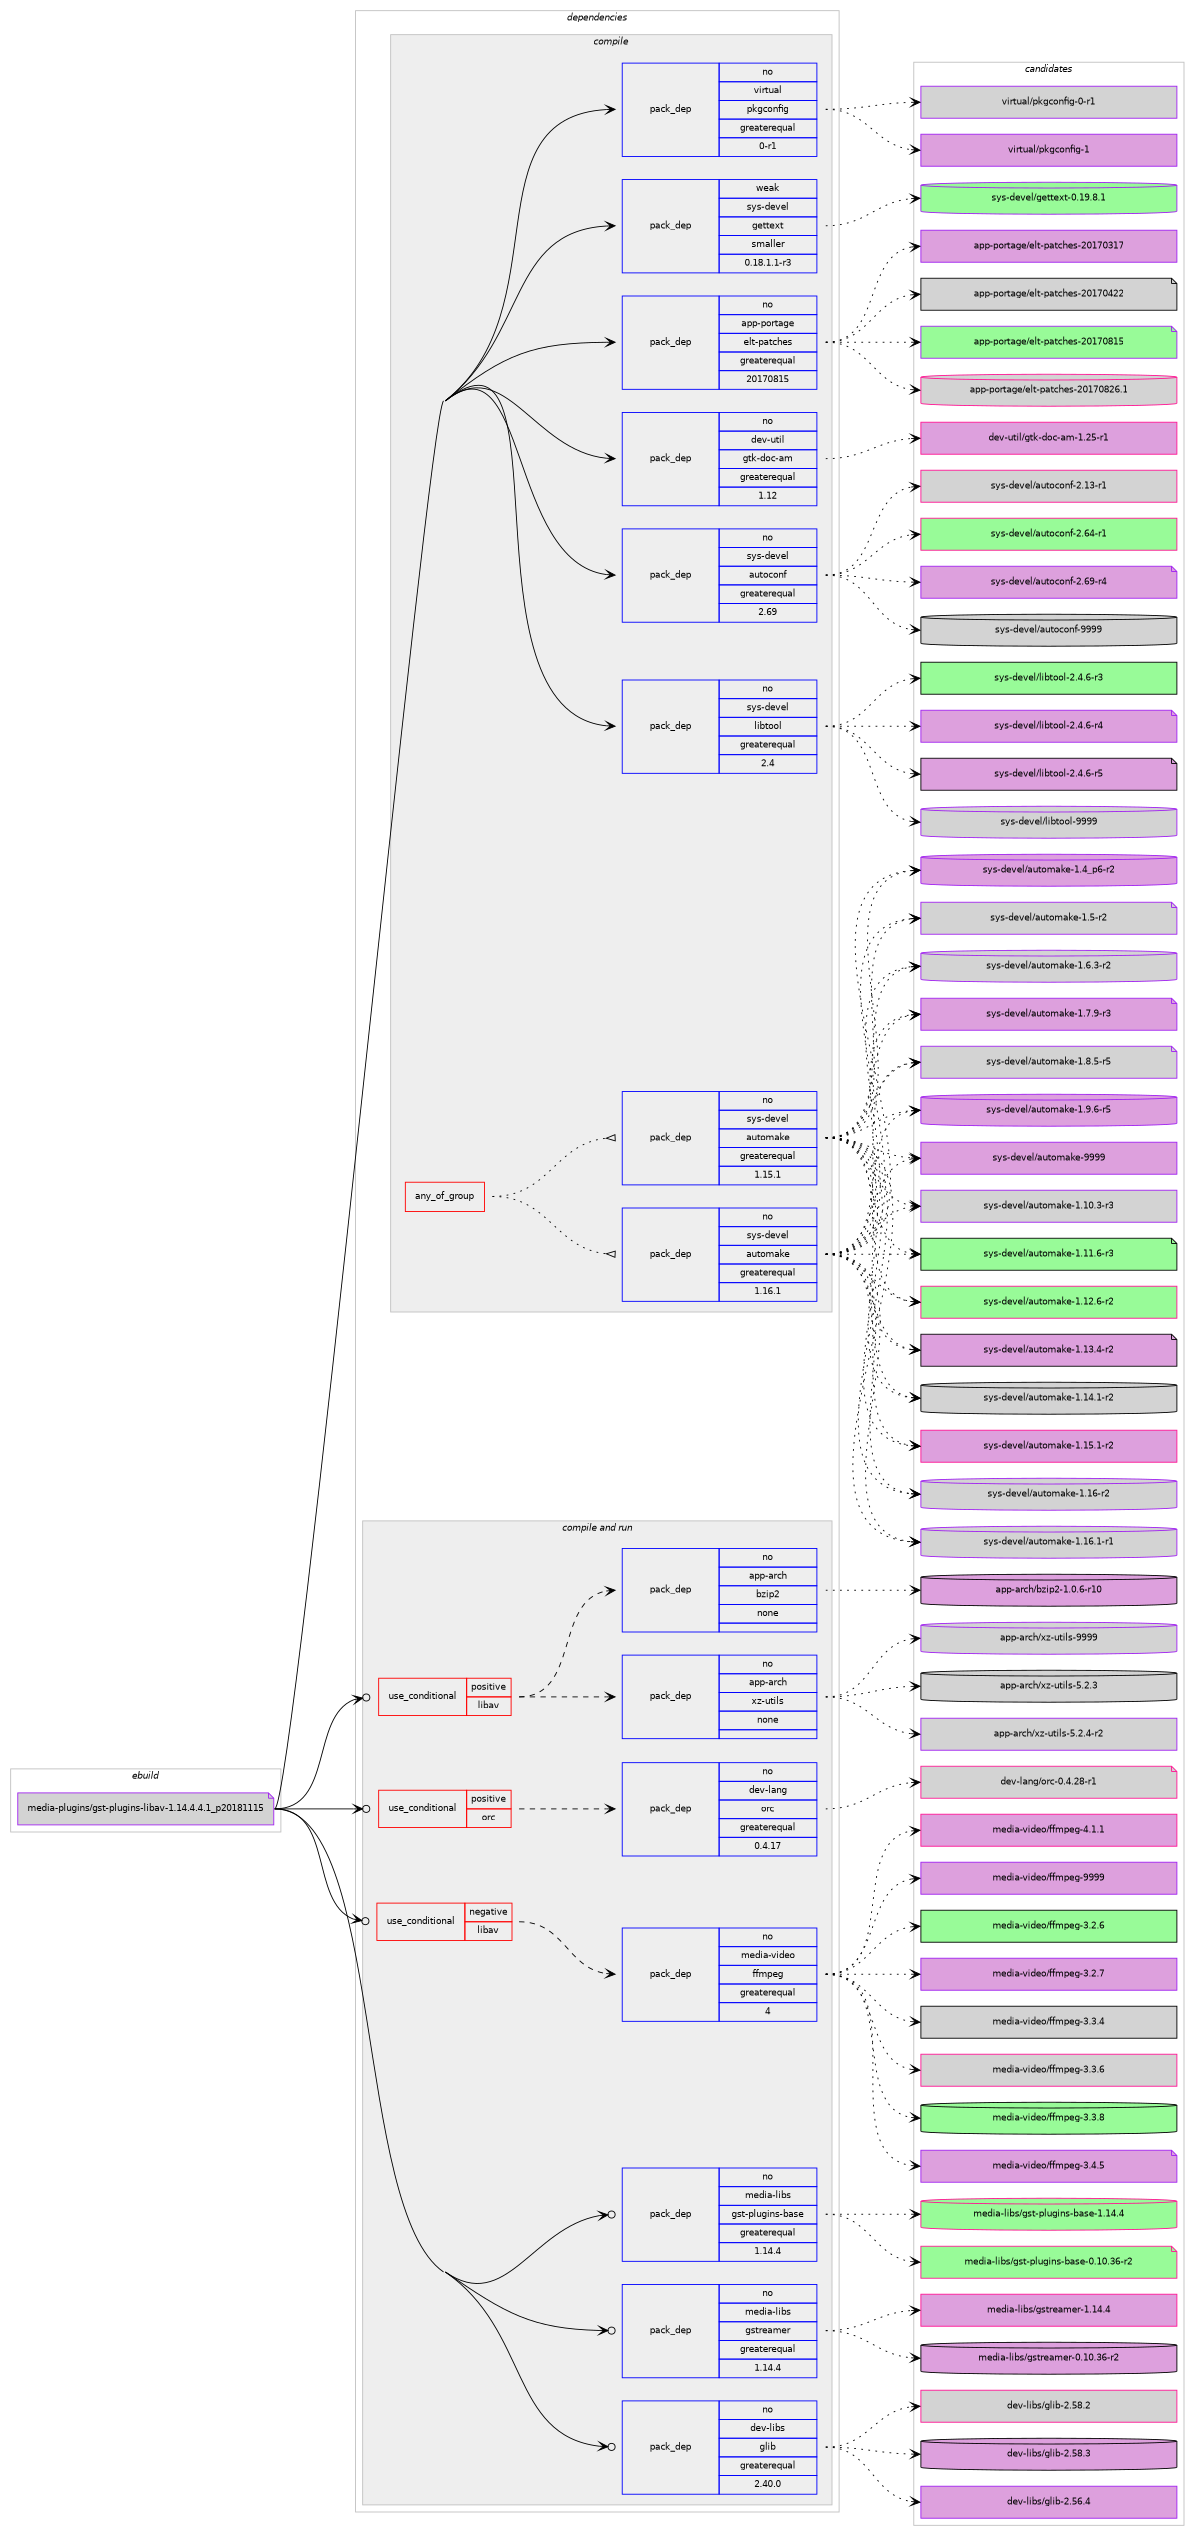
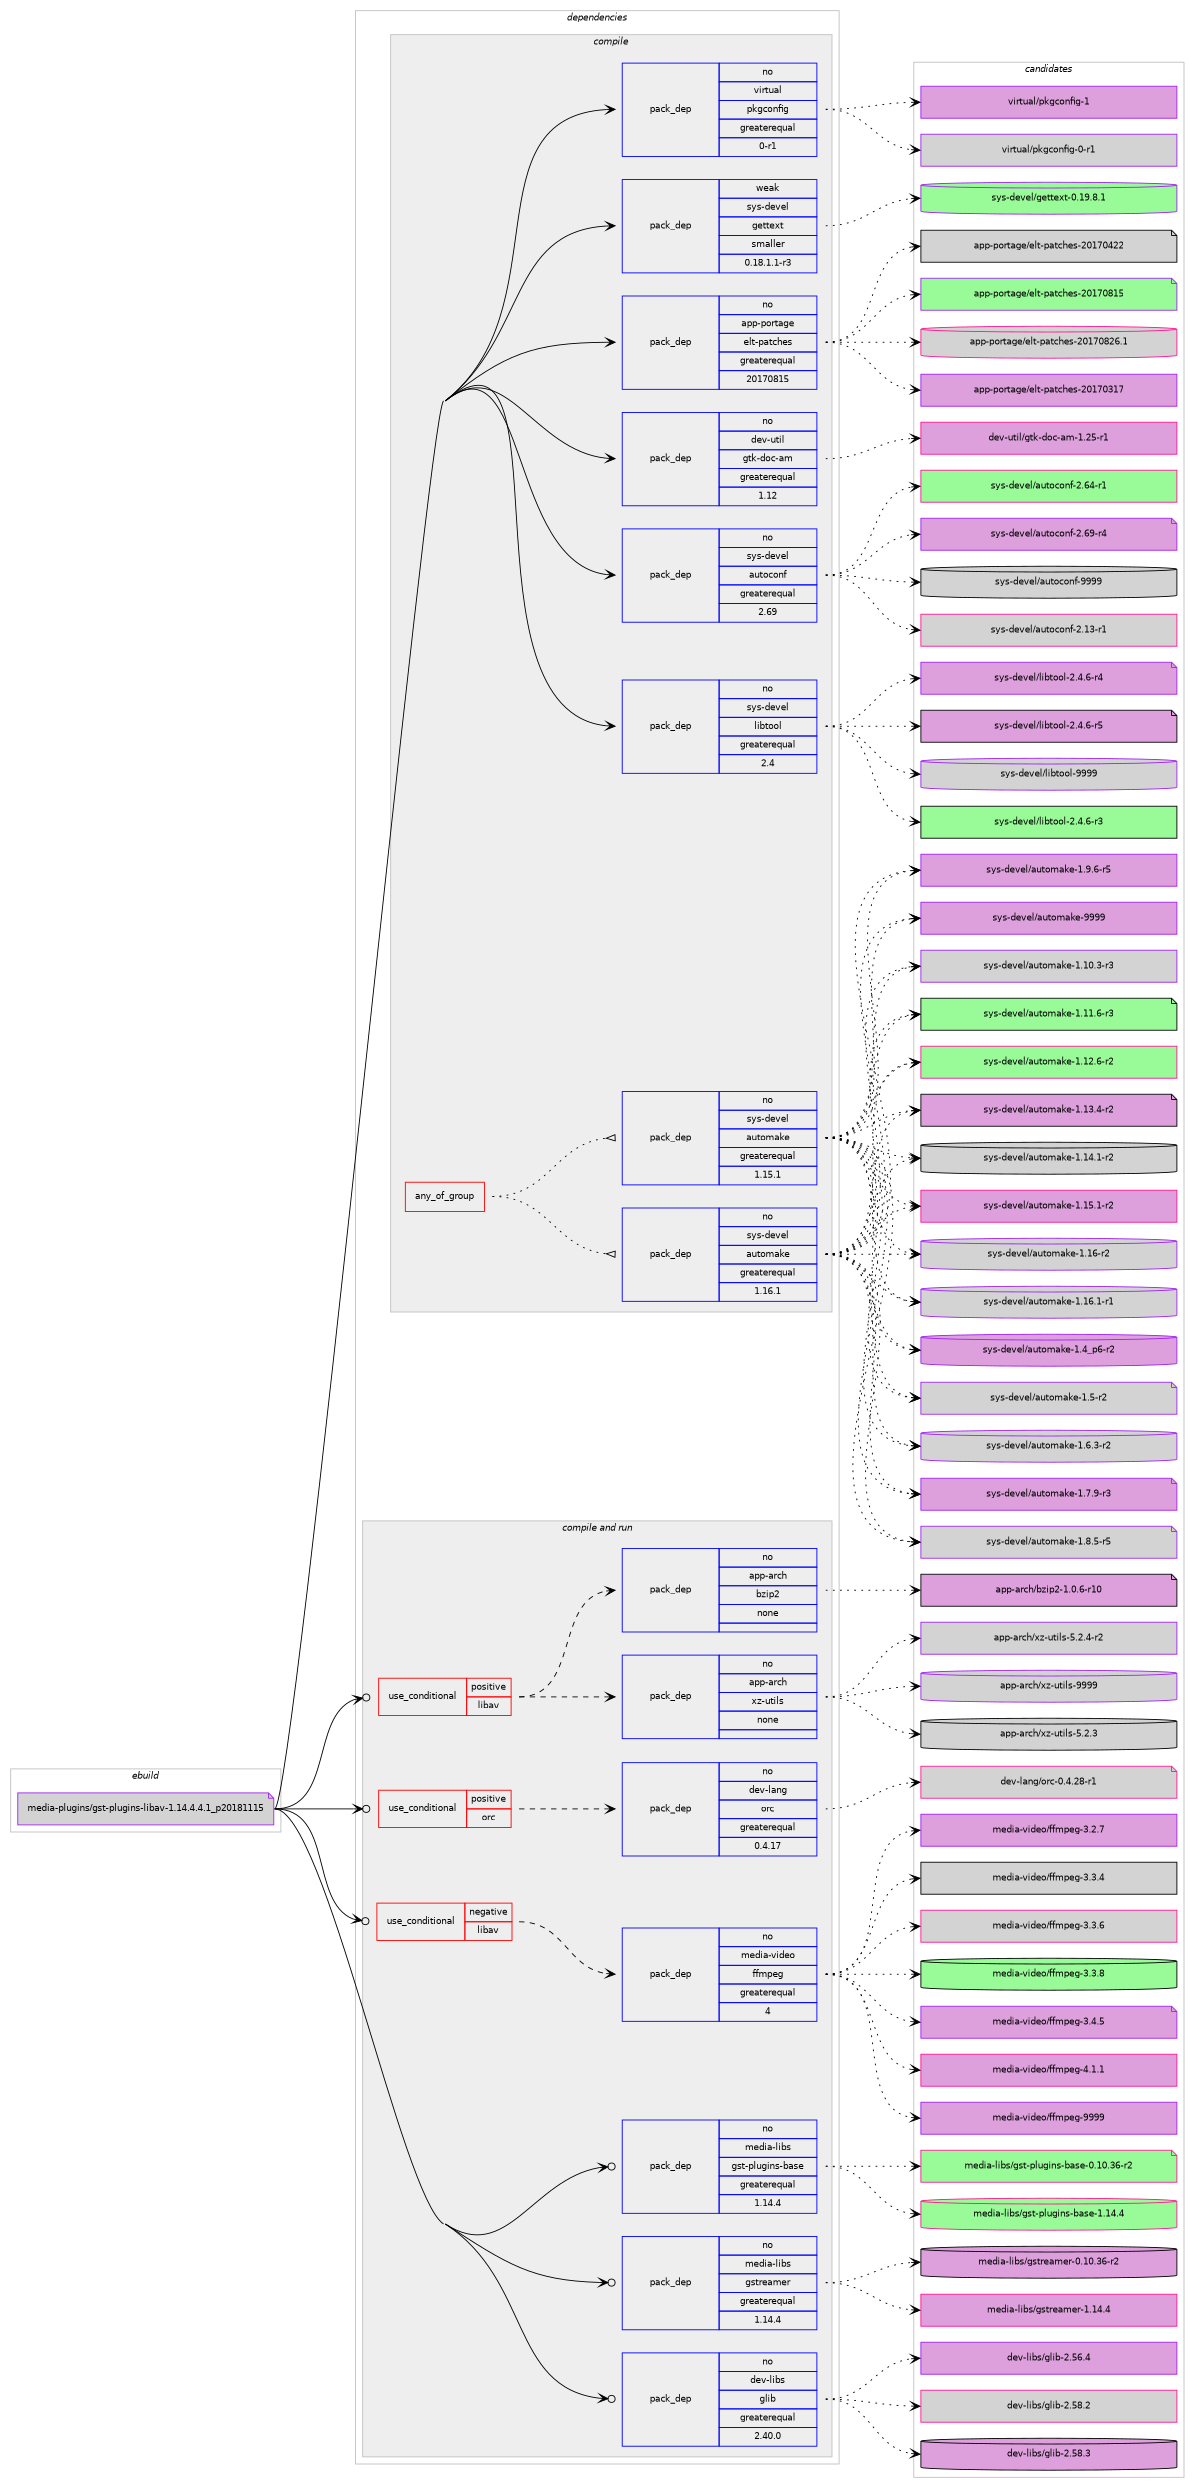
(1049, 1110) -> (1049, 870)
(1049, 1590) -> (1049, 1590)
(1049, 1926) -> none
